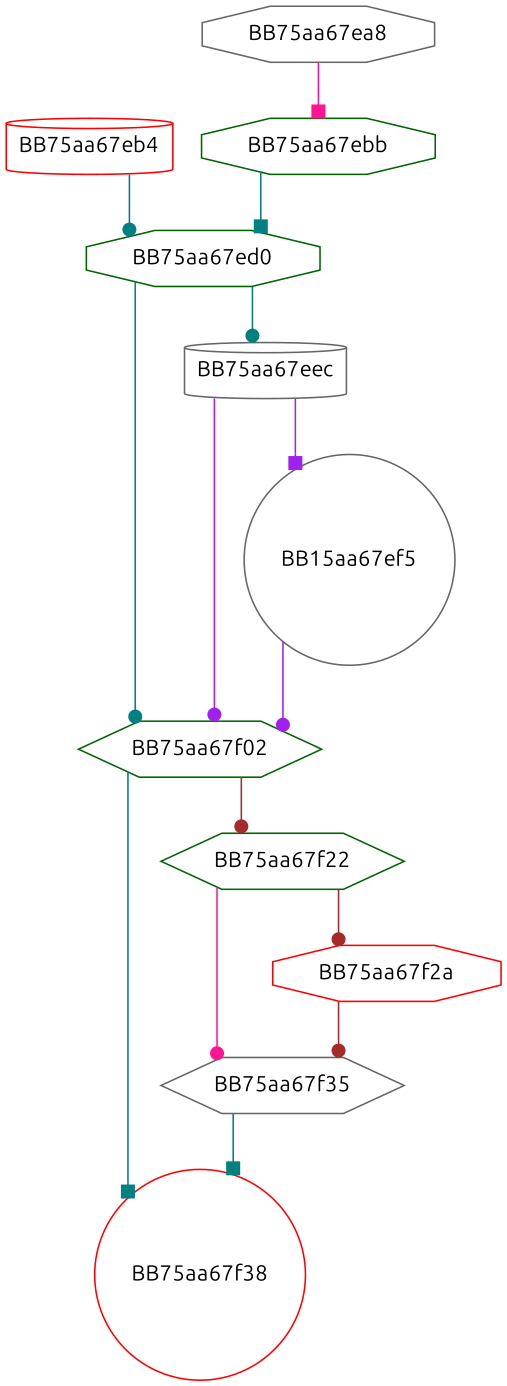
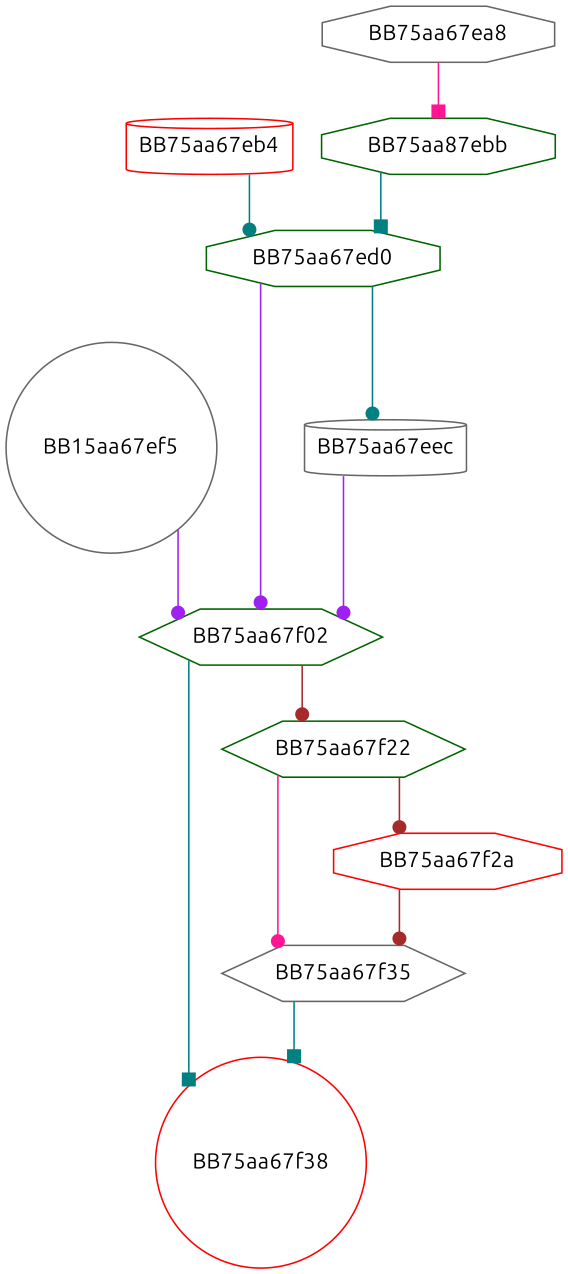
(318, 146) -> (438, 146)
(295, 426) -> none
(135, 496) -> (261, 440)
